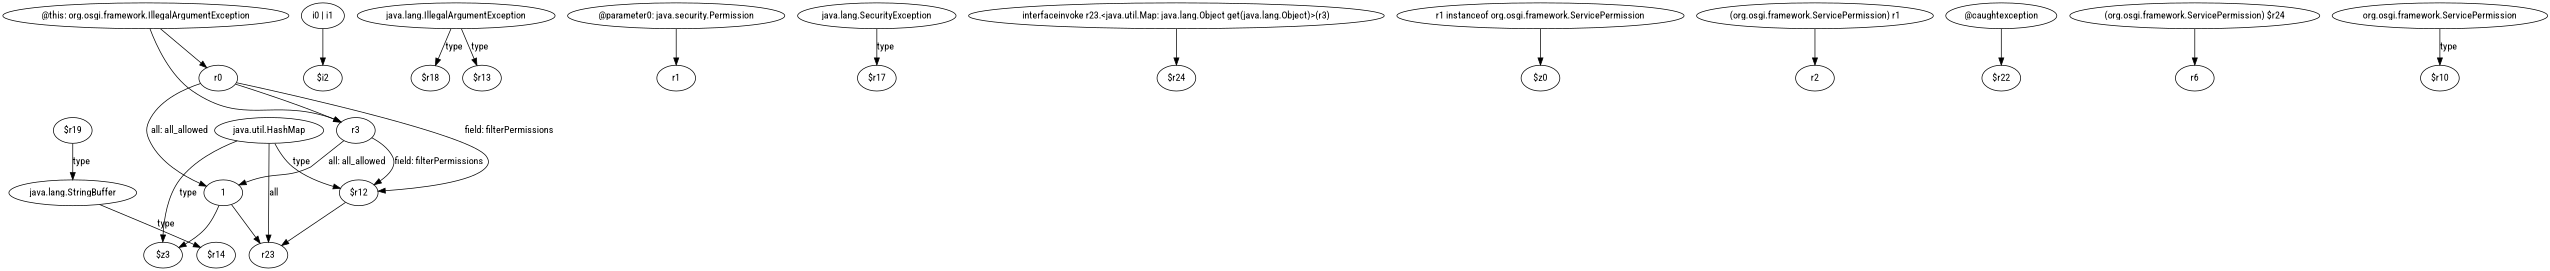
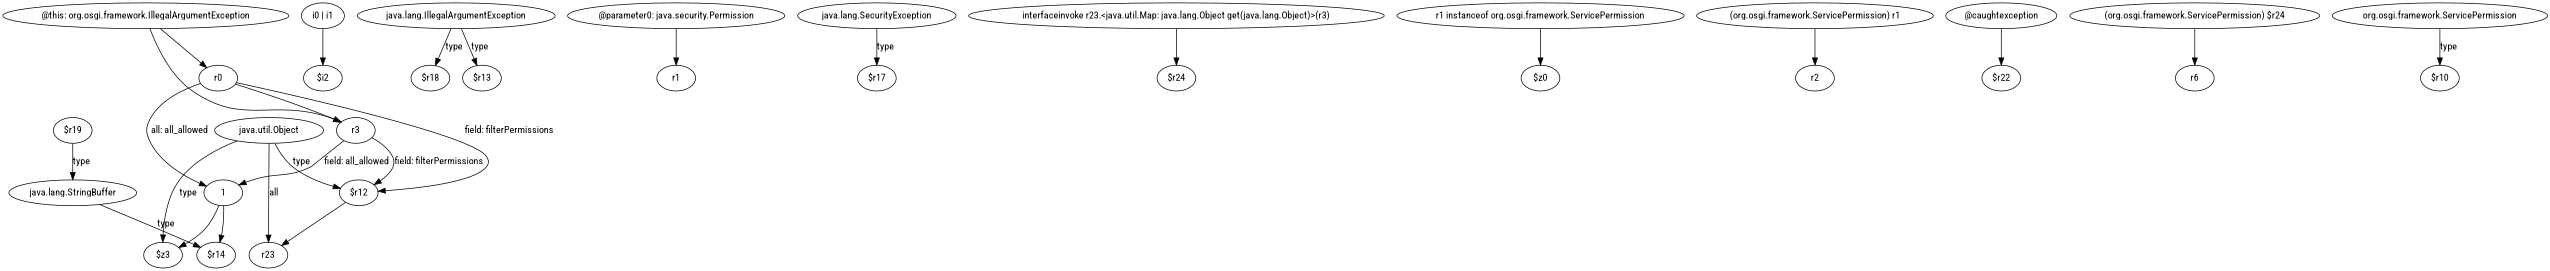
(269, 130) -> (269, 130)
(357, 162) -> (357, 162)
(244, 221) -> (223, 221)
